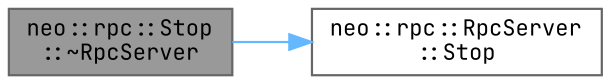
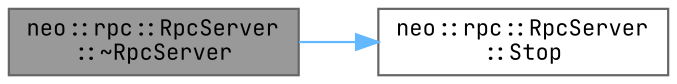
(121, 42) -> (154, 42)
